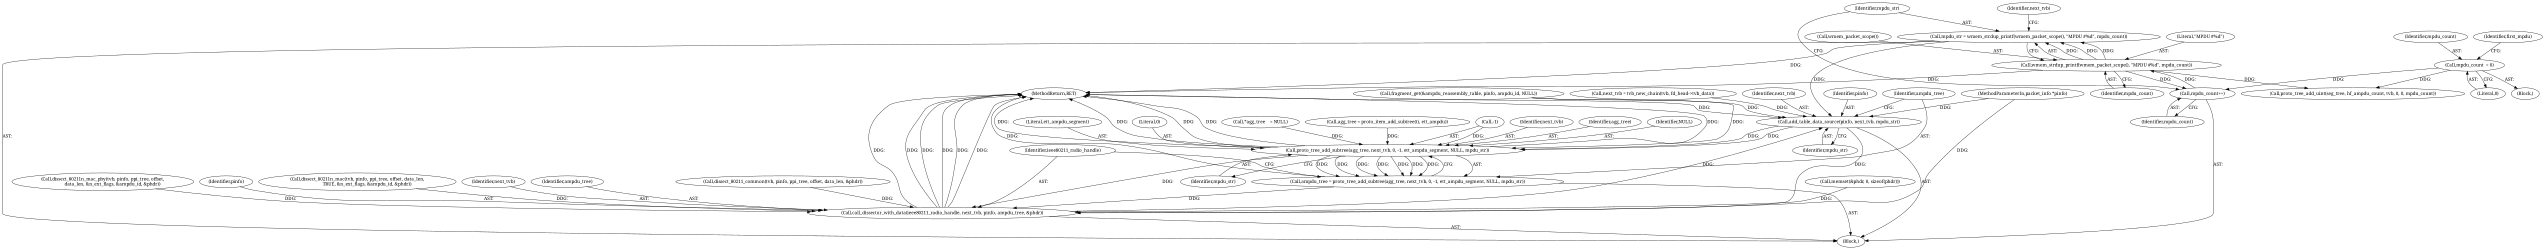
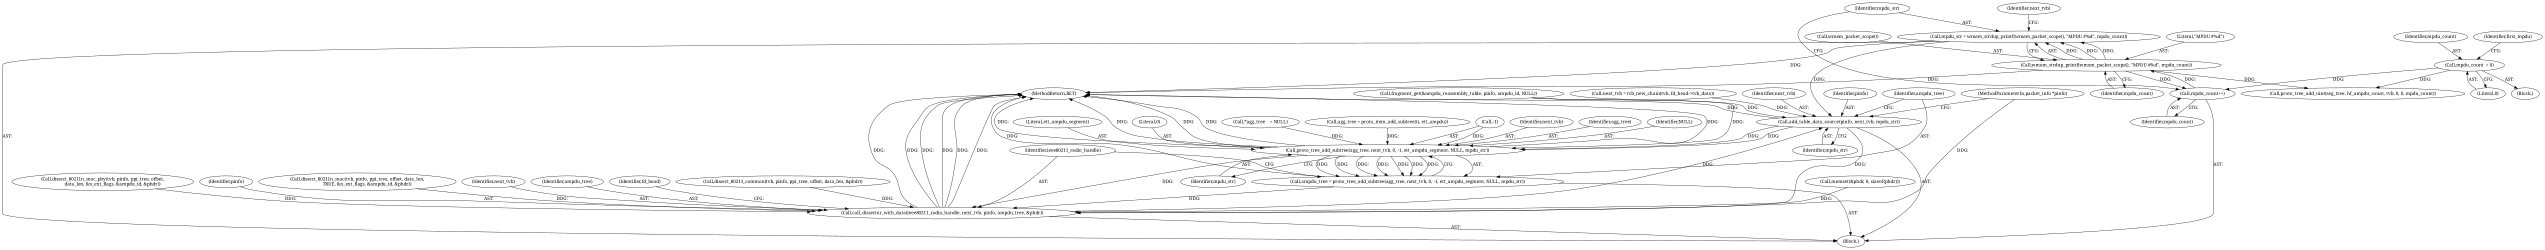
(1433, 100) -> (1435, 100)
(1946, 108) -> (1946, 108)
none -> (640, 182)
